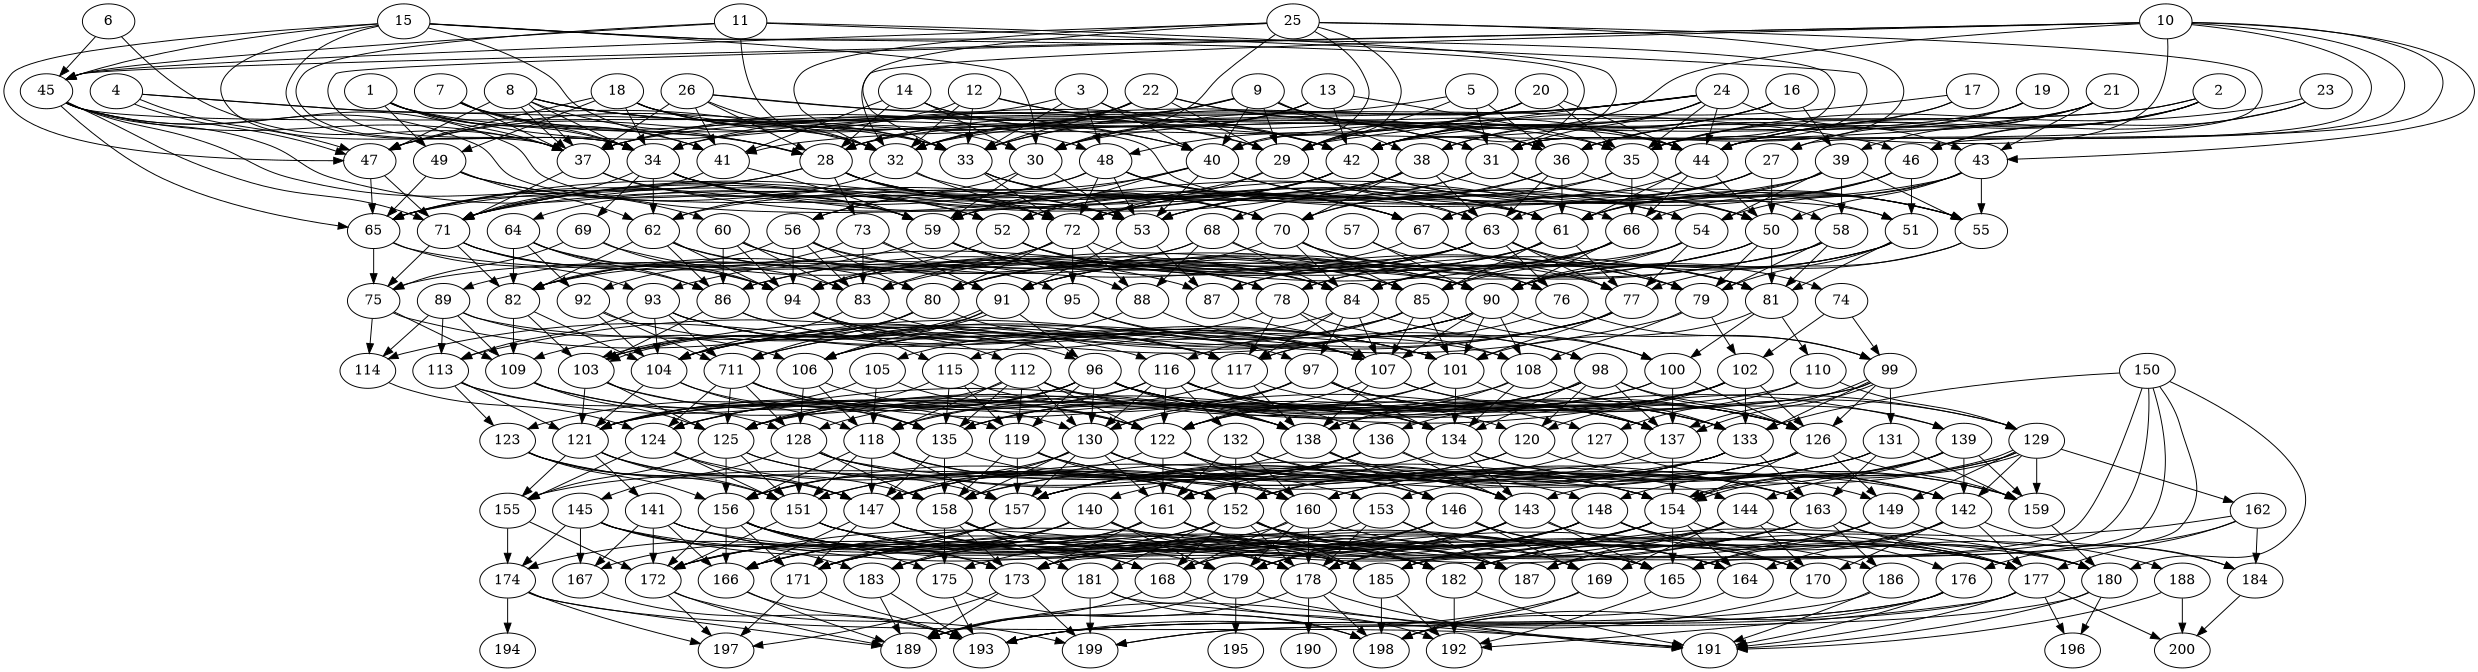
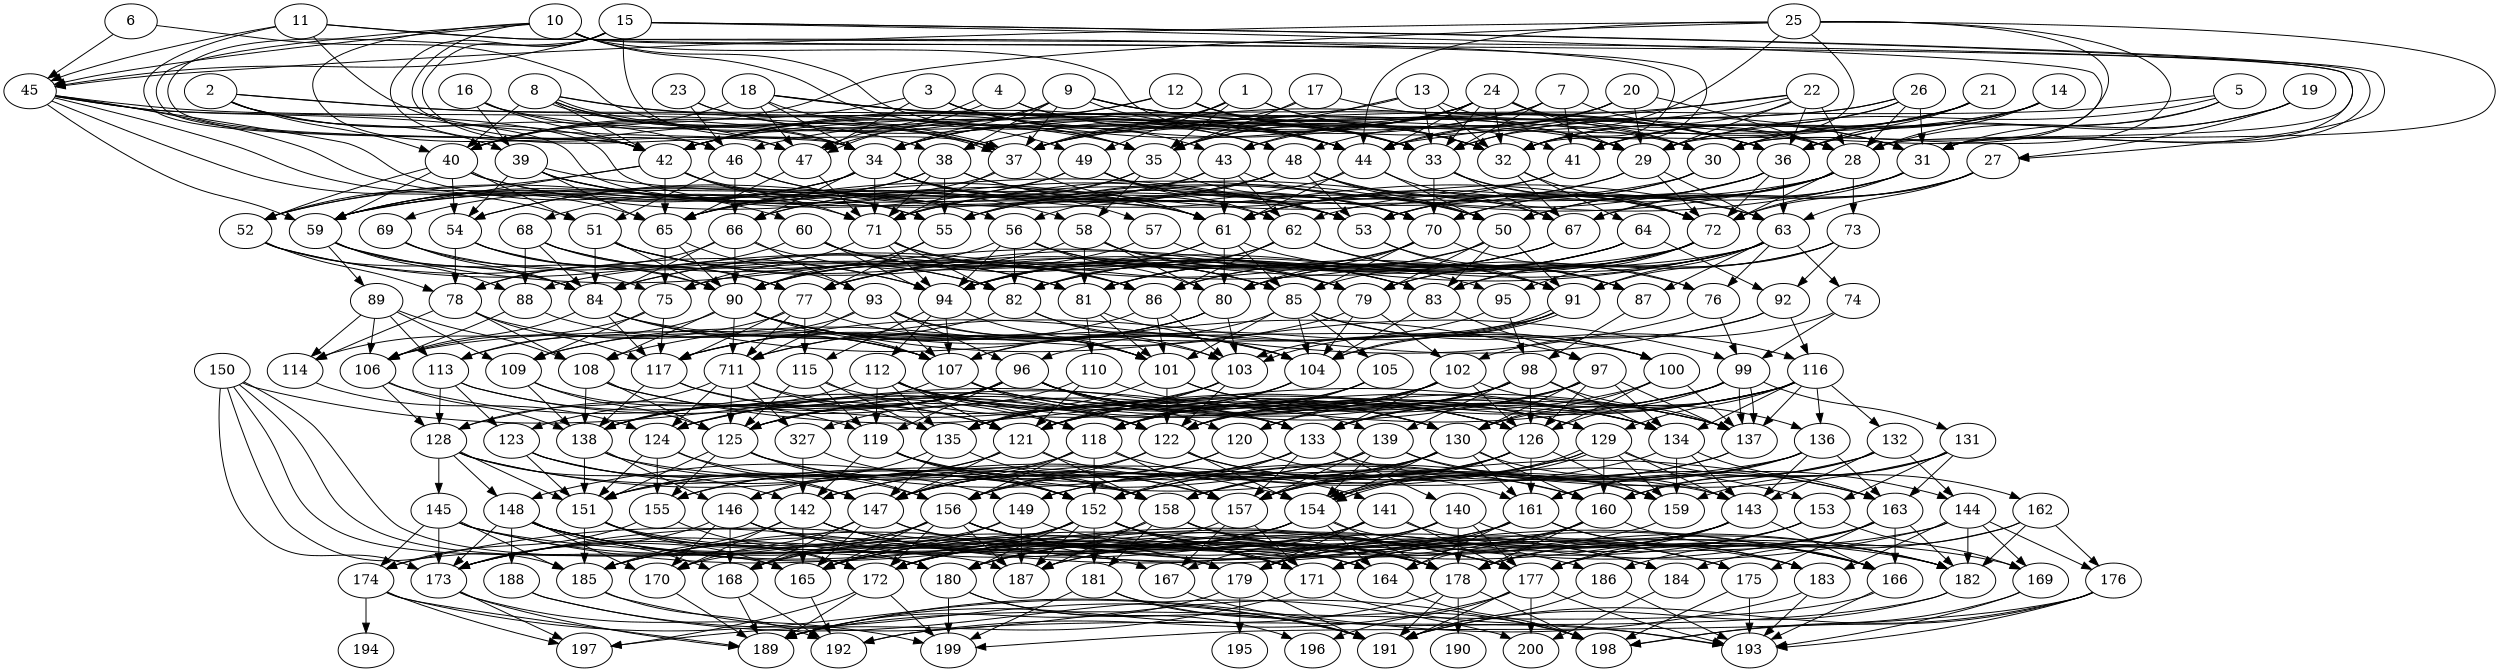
none -> (1009, 196)
none -> (1289, 196)
(1600, 441) -> (803, 441)
